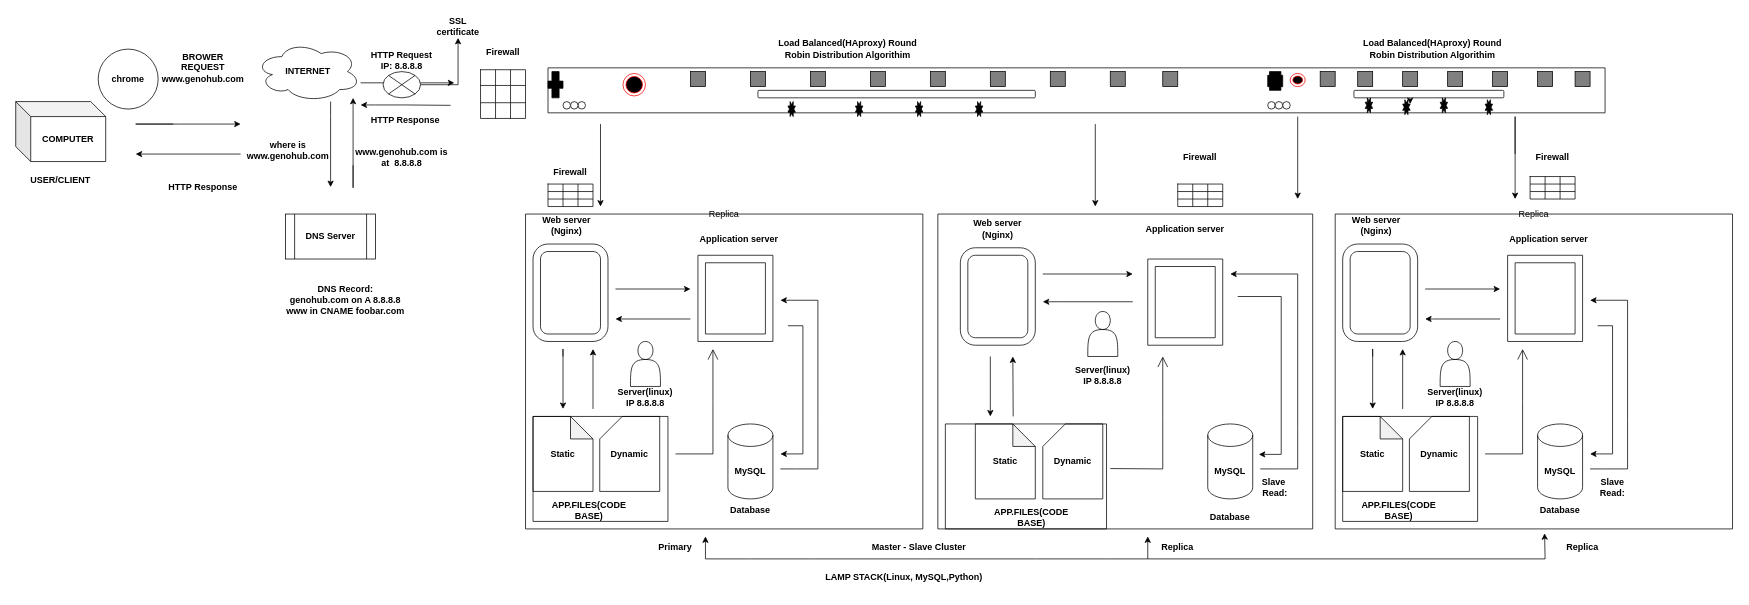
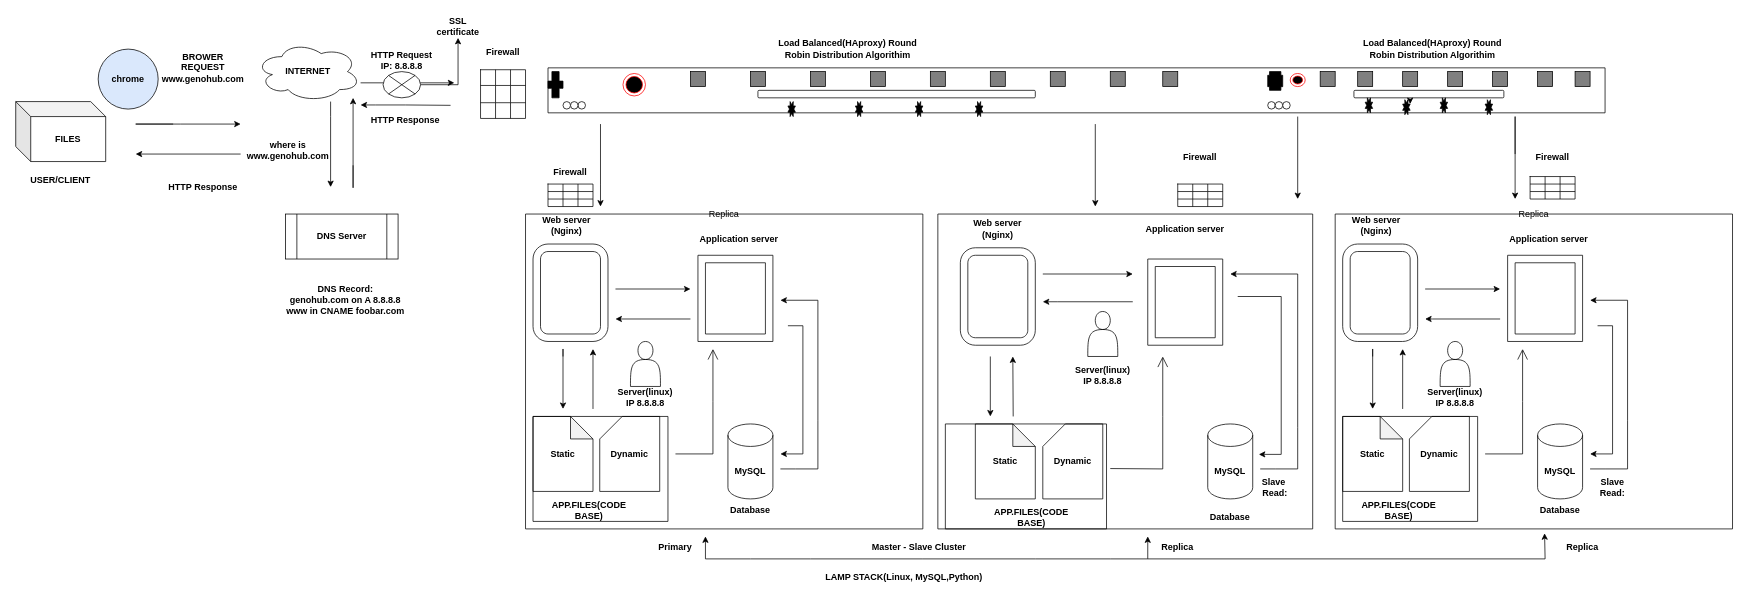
(128, 79) -> (128, 79)
(68, 139) -> (68, 139)
(402, 158) -> none
(330, 237) -> (342, 237)
